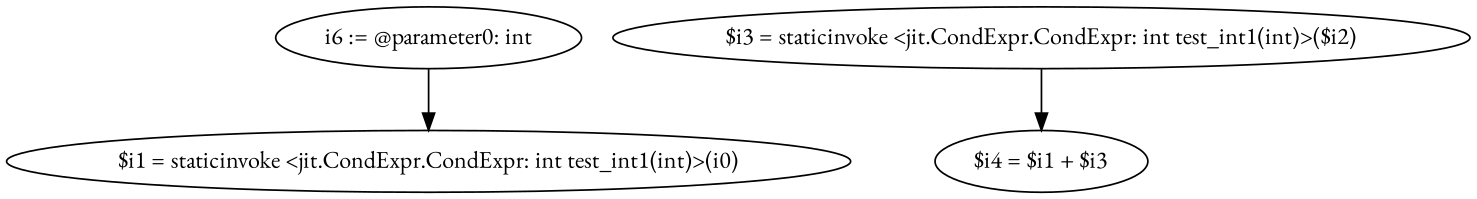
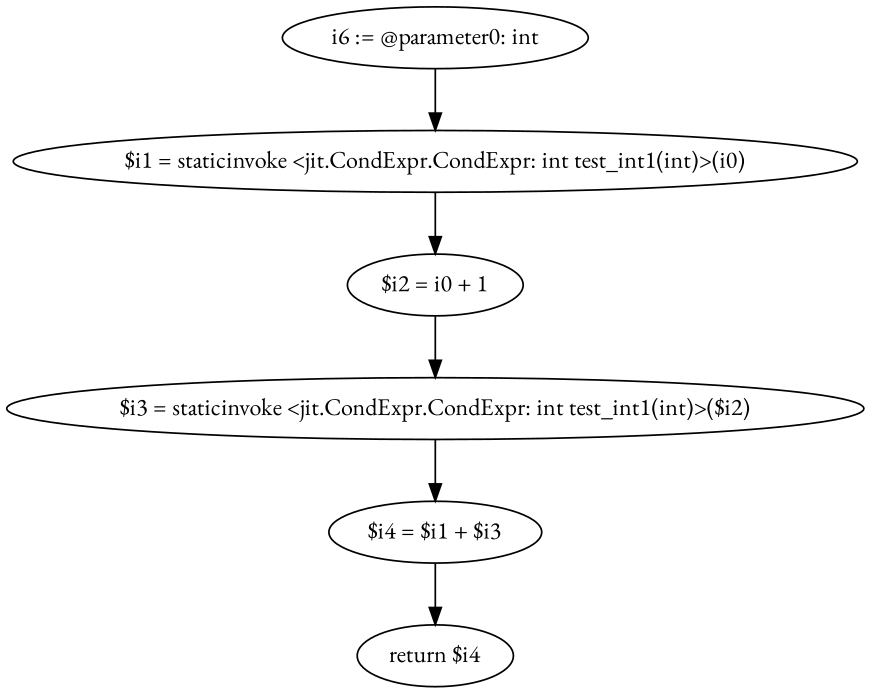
none -> (435, 285)
none -> (435, 656)
